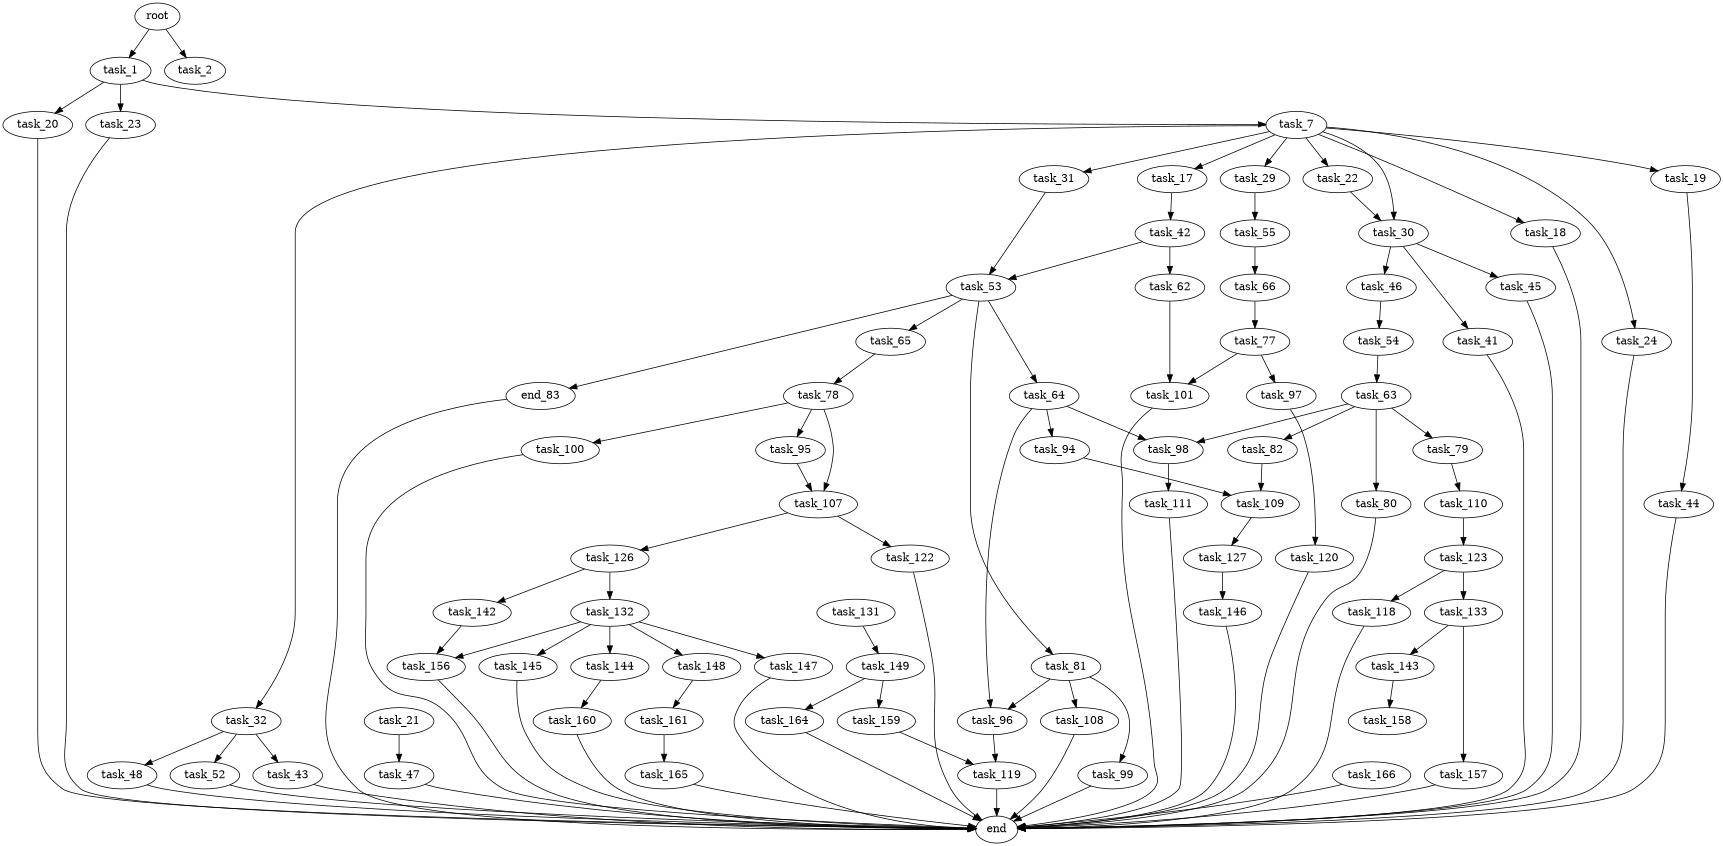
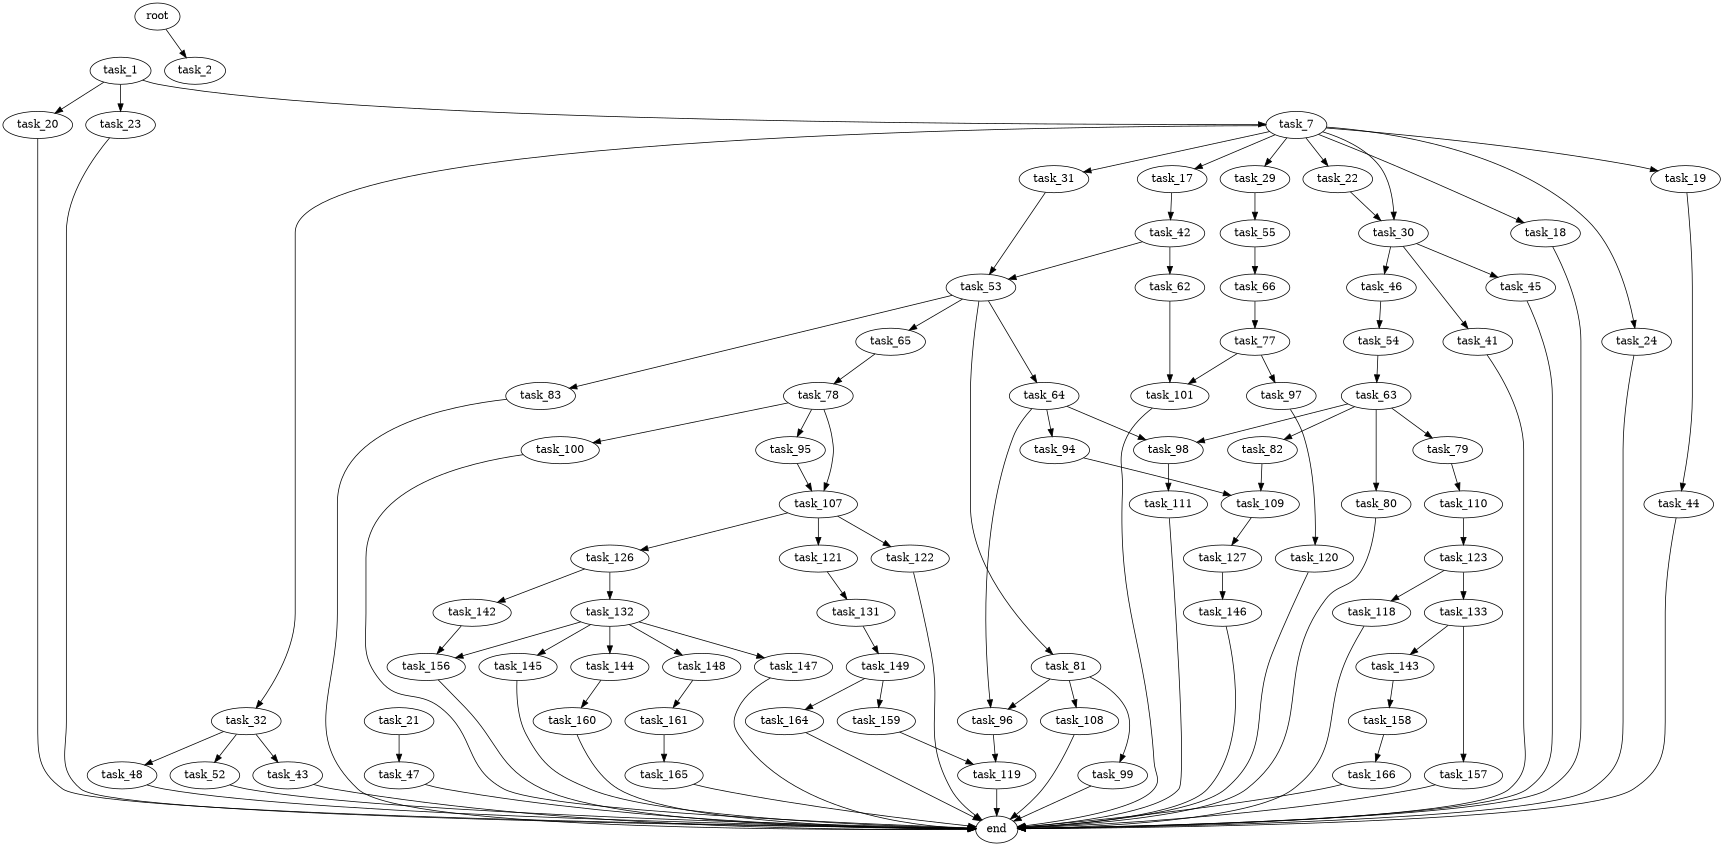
(141, 40) -> none
(541, 396) -> (541, 396)
none -> (818, 559)
none -> (1381, 744)
